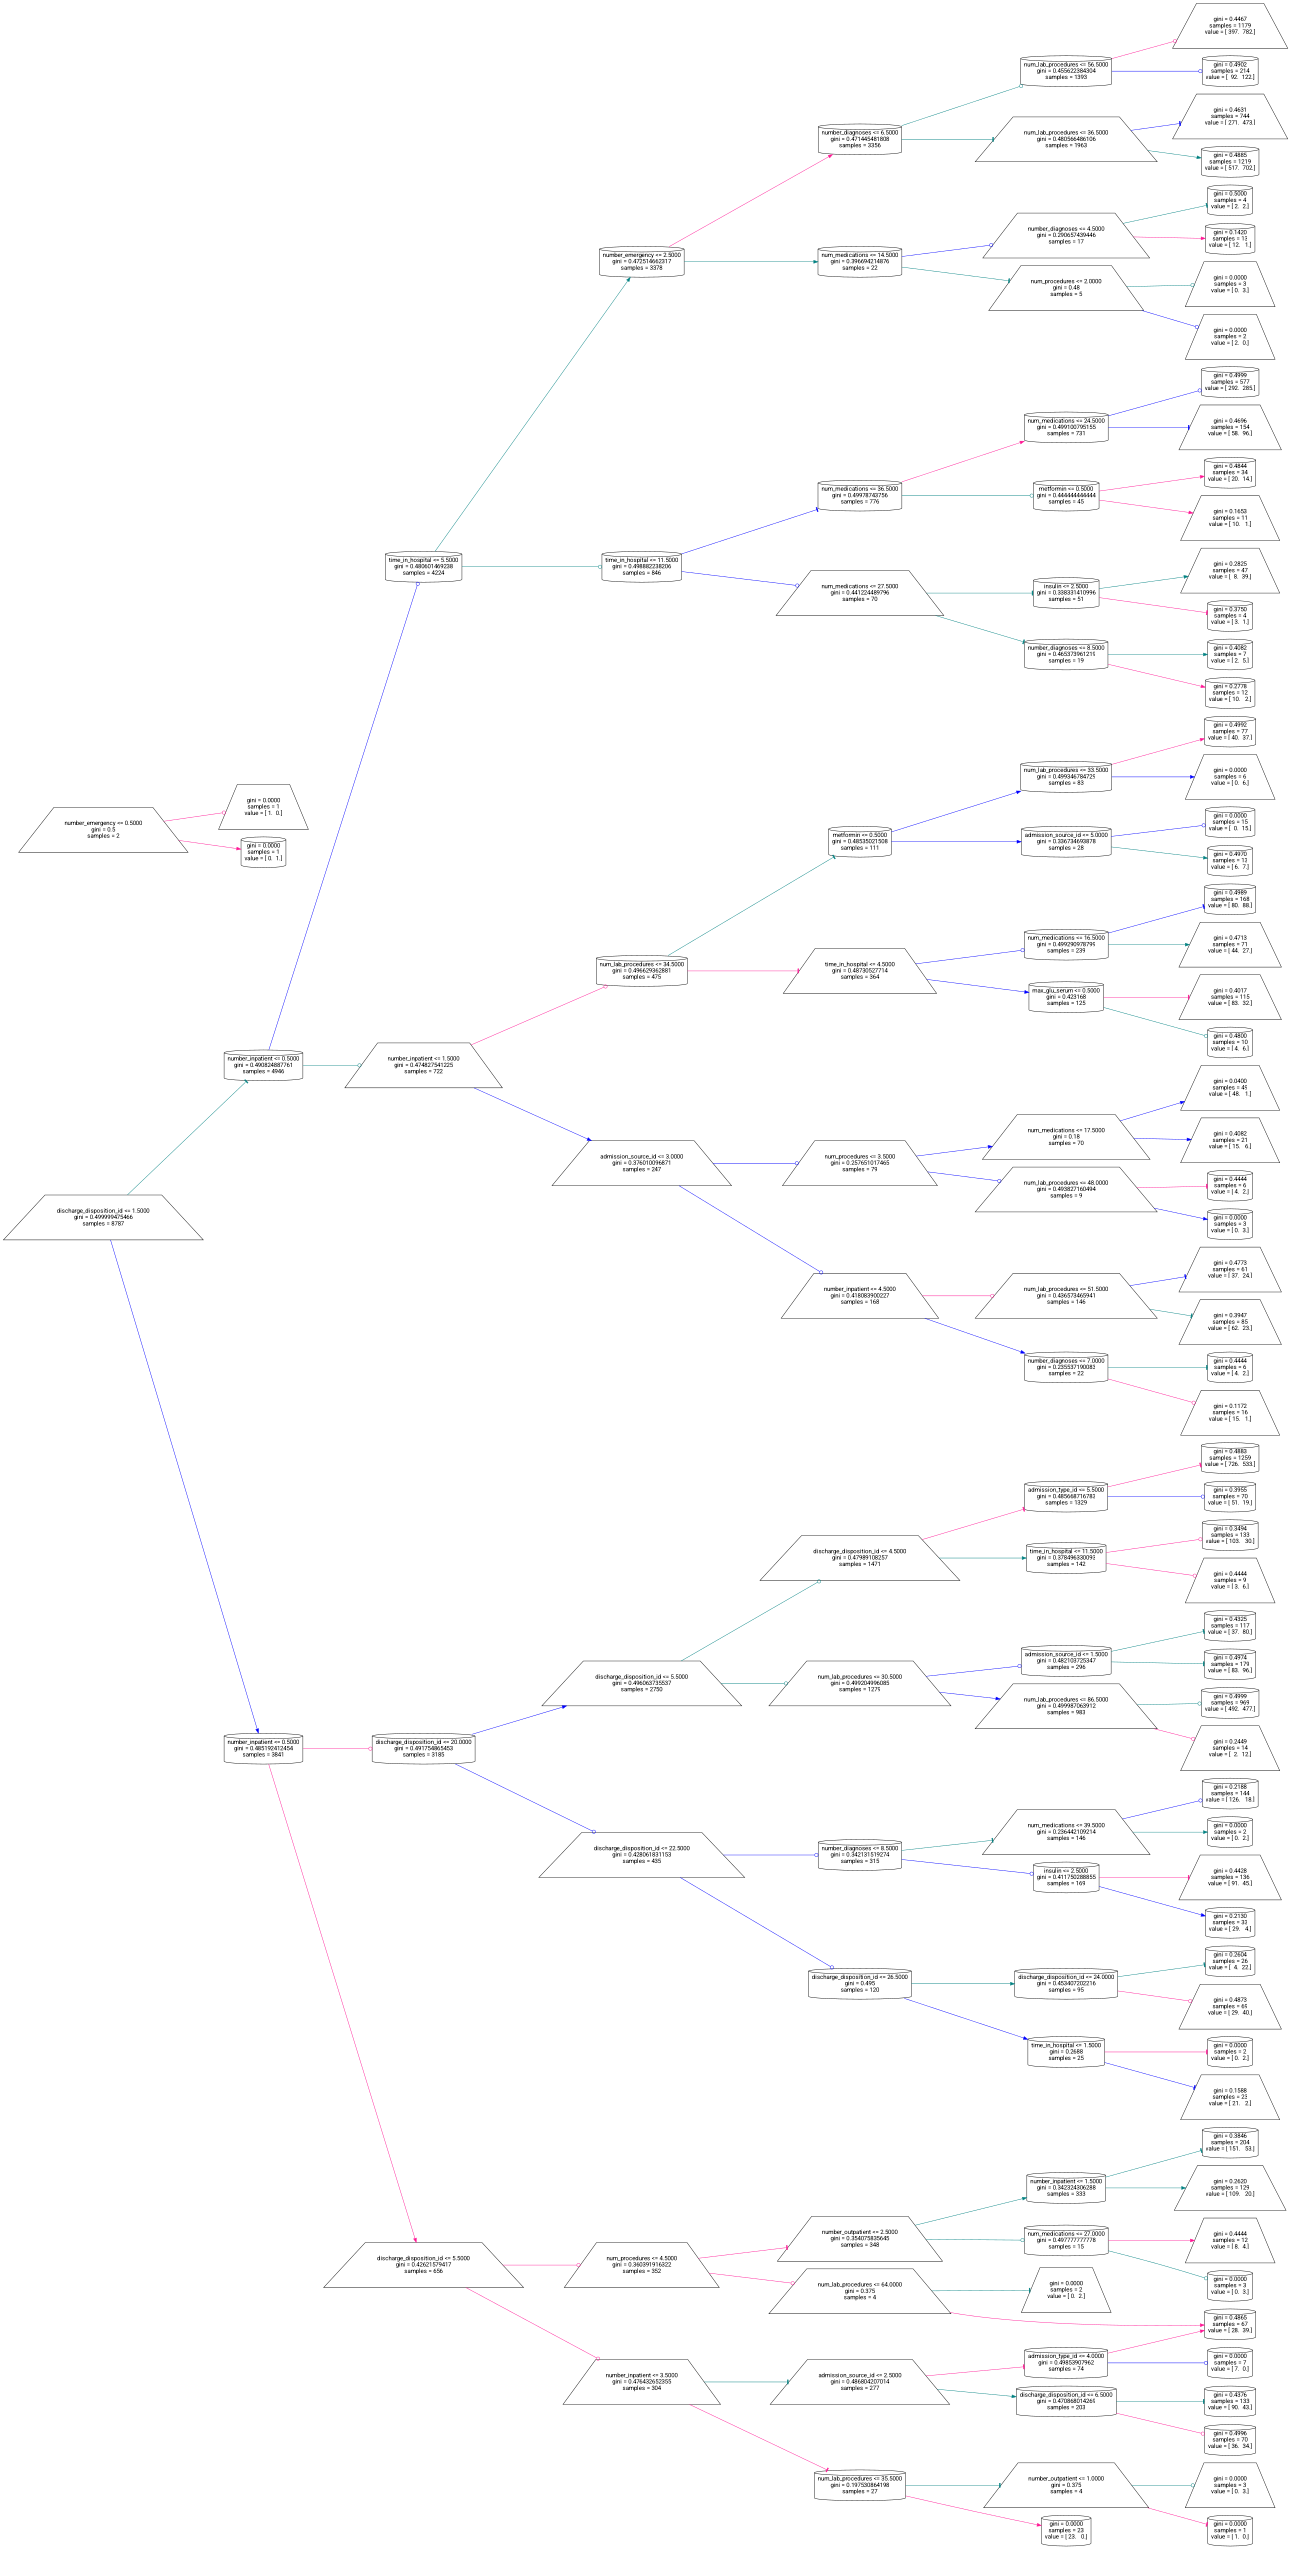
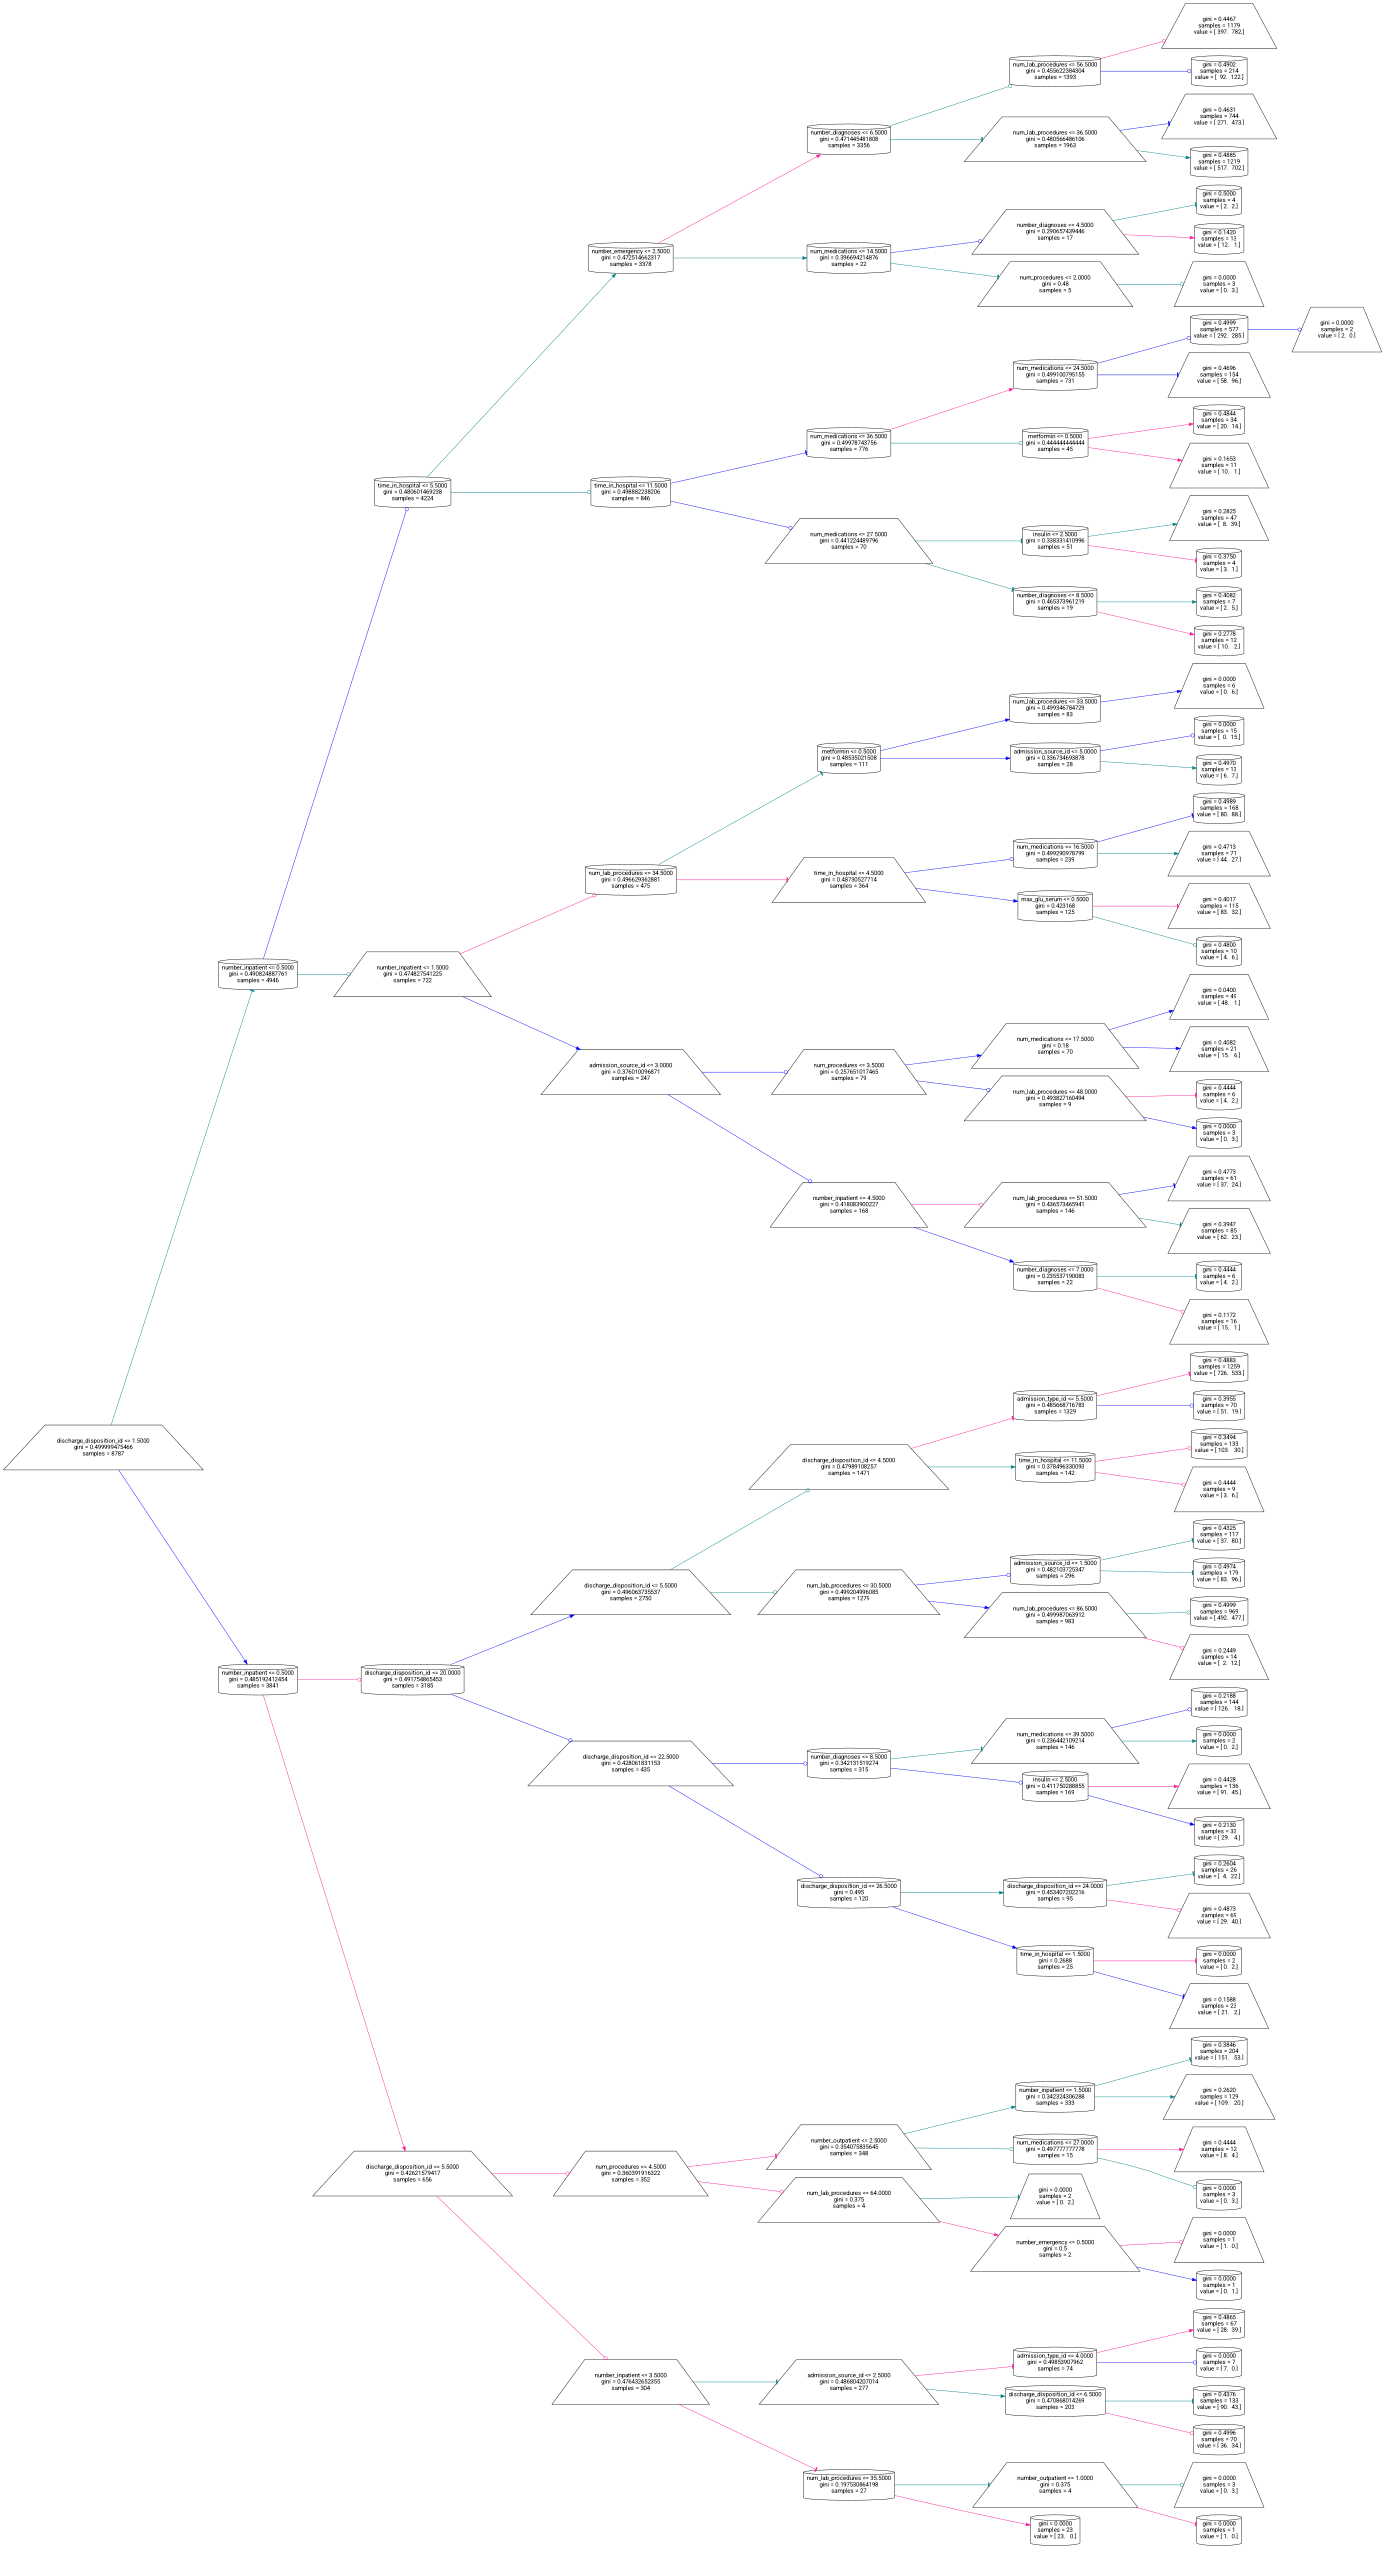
(1169, 318) -> (1273, 330)
(1230, 732) -> none
(208, 844) -> (1164, 2273)
(1143, 1877) -> (1131, 1786)
(1075, 2324) -> (967, 2228)
